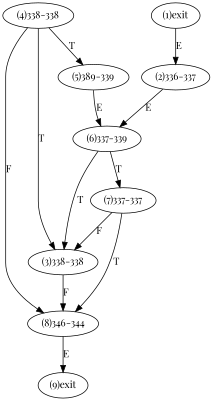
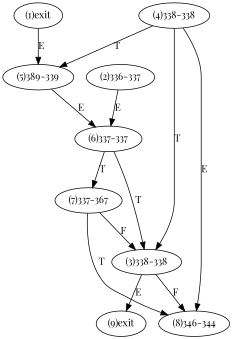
(176, 43) -> (38, 43)
(107, 139) -> (108, 139)
(9, 170) -> (204, 170)
(123, 200) -> (89, 200)
(63, 351) -> (135, 290)
